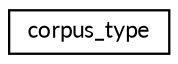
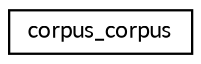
(89, 32) -> (101, 32)
